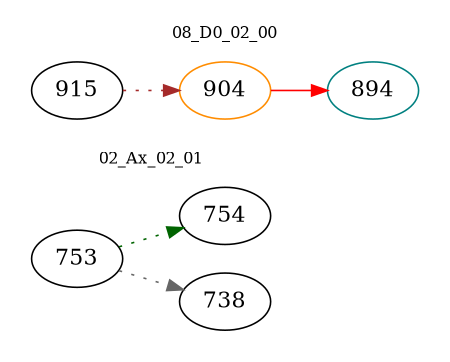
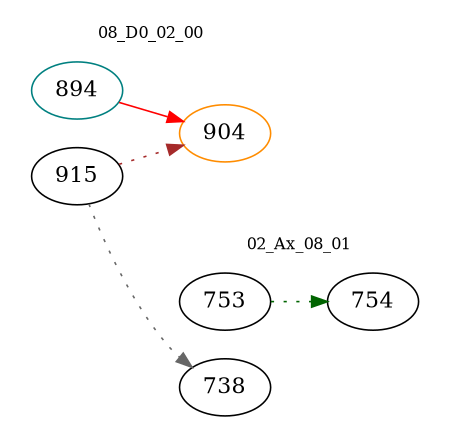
(291, 90) -> (143, 110)
(151, 160) -> (299, 245)
(143, 278) -> (127, 285)
